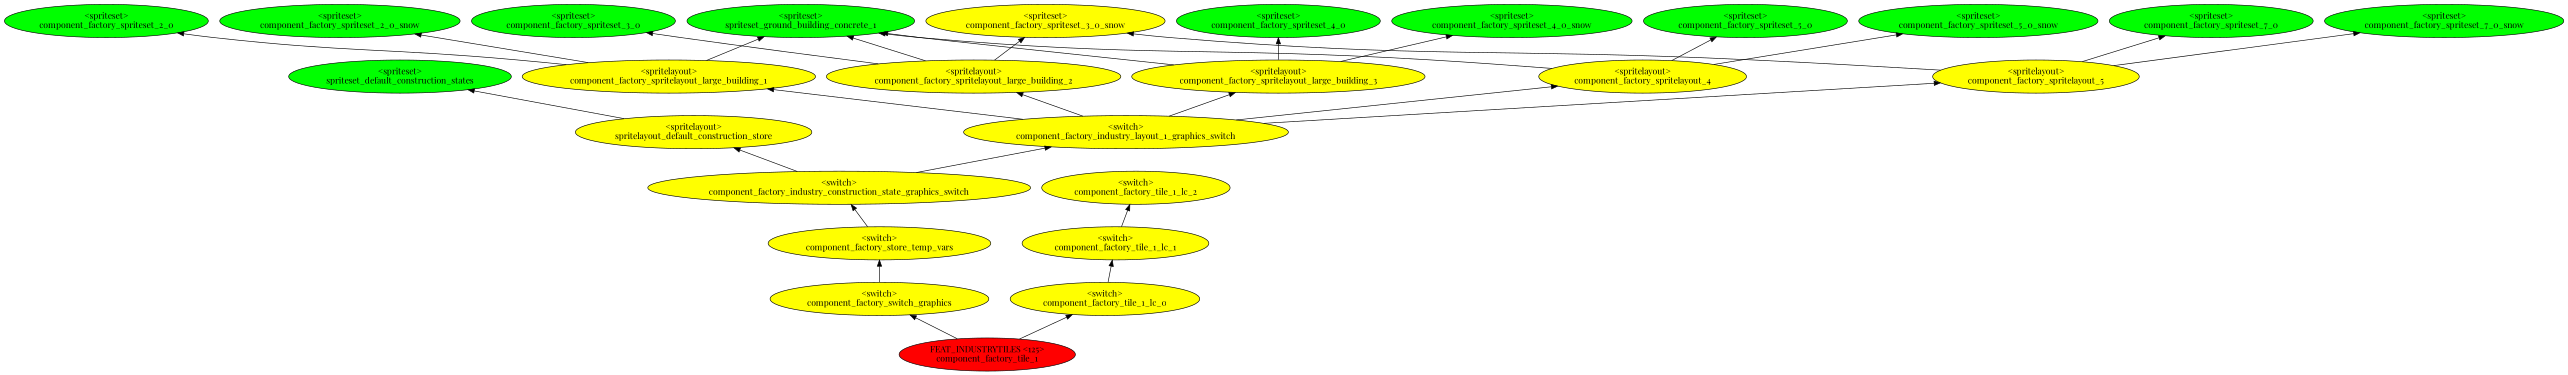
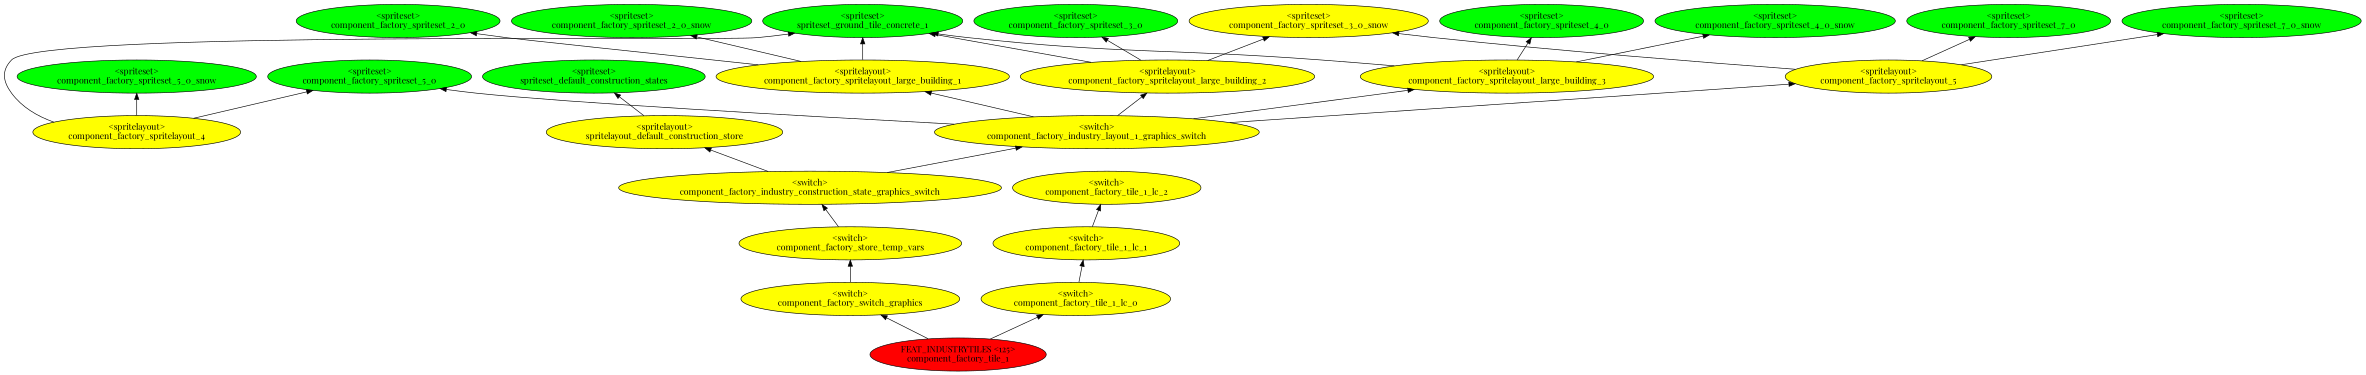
(801, 21) -> (863, 21)
(1394, 103) -> (700, 110)
